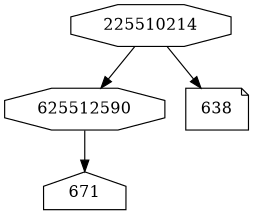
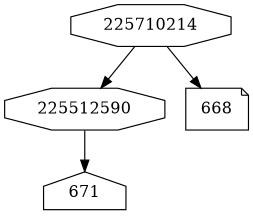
(151, 26) -> (151, 26)
(85, 109) -> (85, 109)
(217, 109) -> (217, 109)
